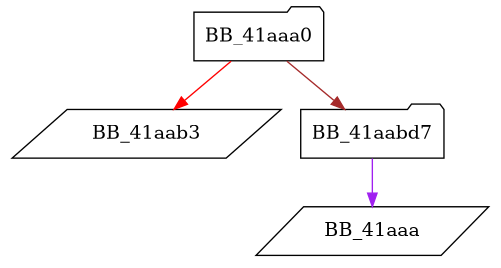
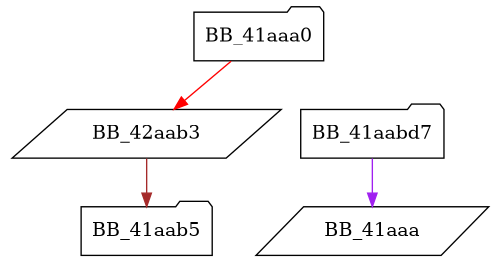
(310, 81) -> none
(147, 134) -> (147, 134)
none -> (147, 231)
